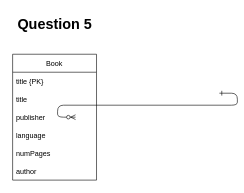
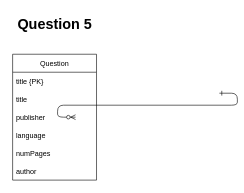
(54, 64) -> (54, 64)
